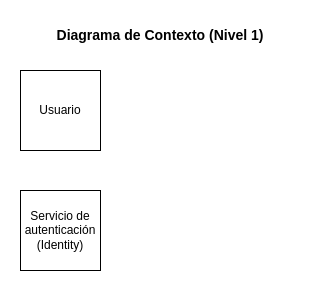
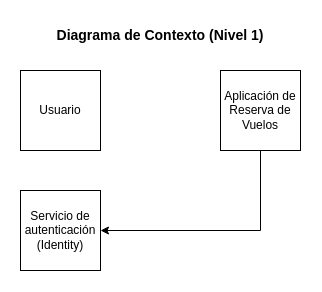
none -> (261, 111)
none -> (224, 231)
